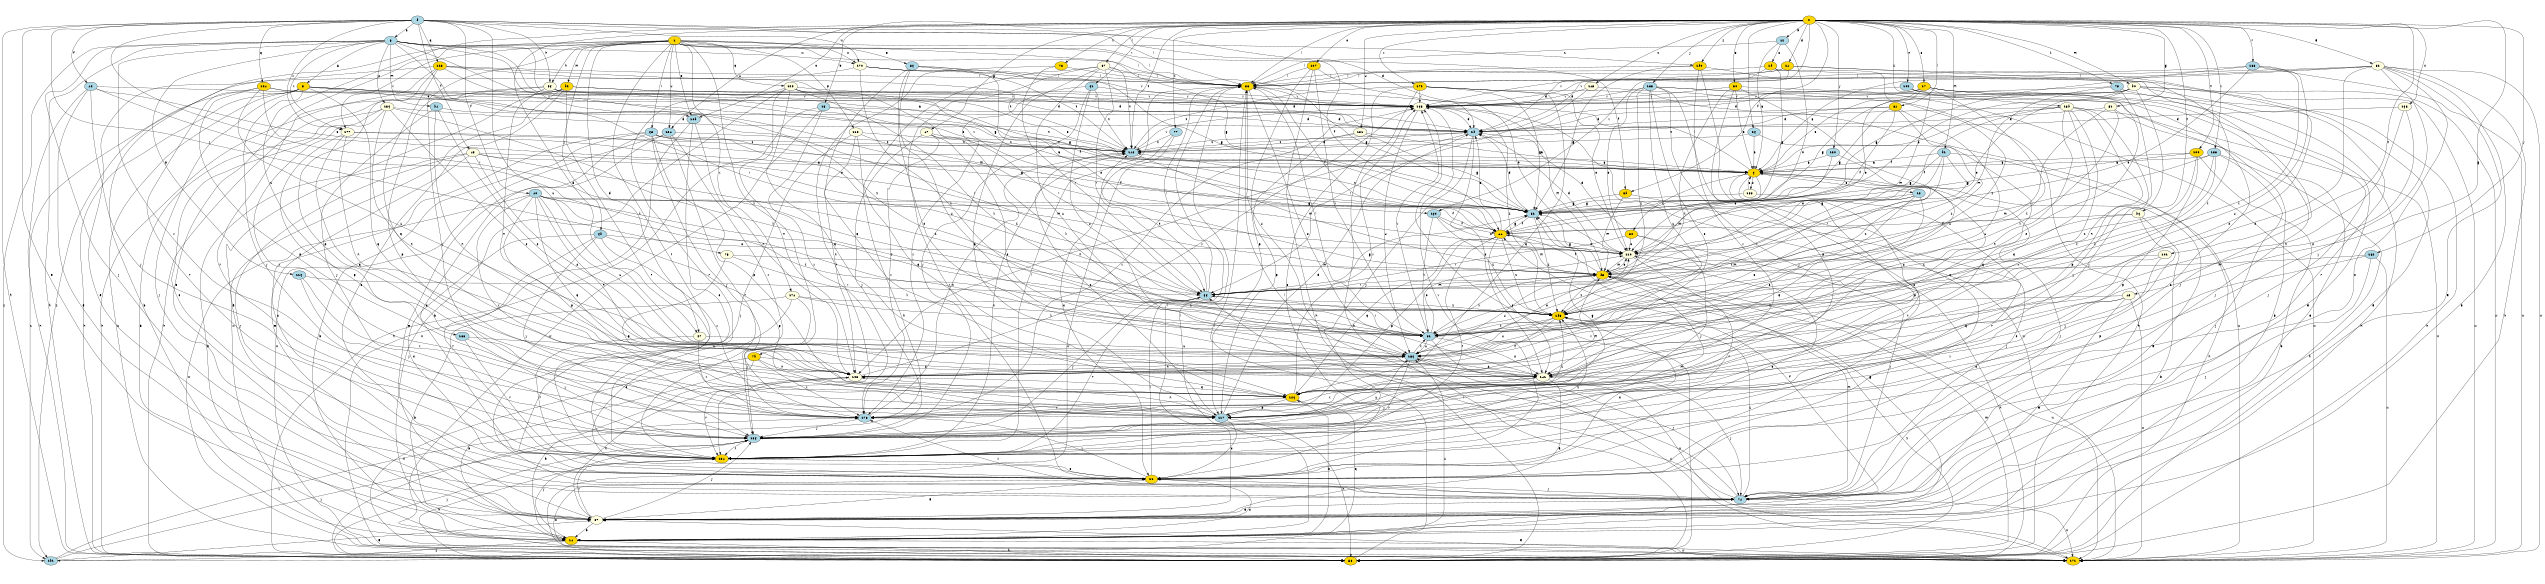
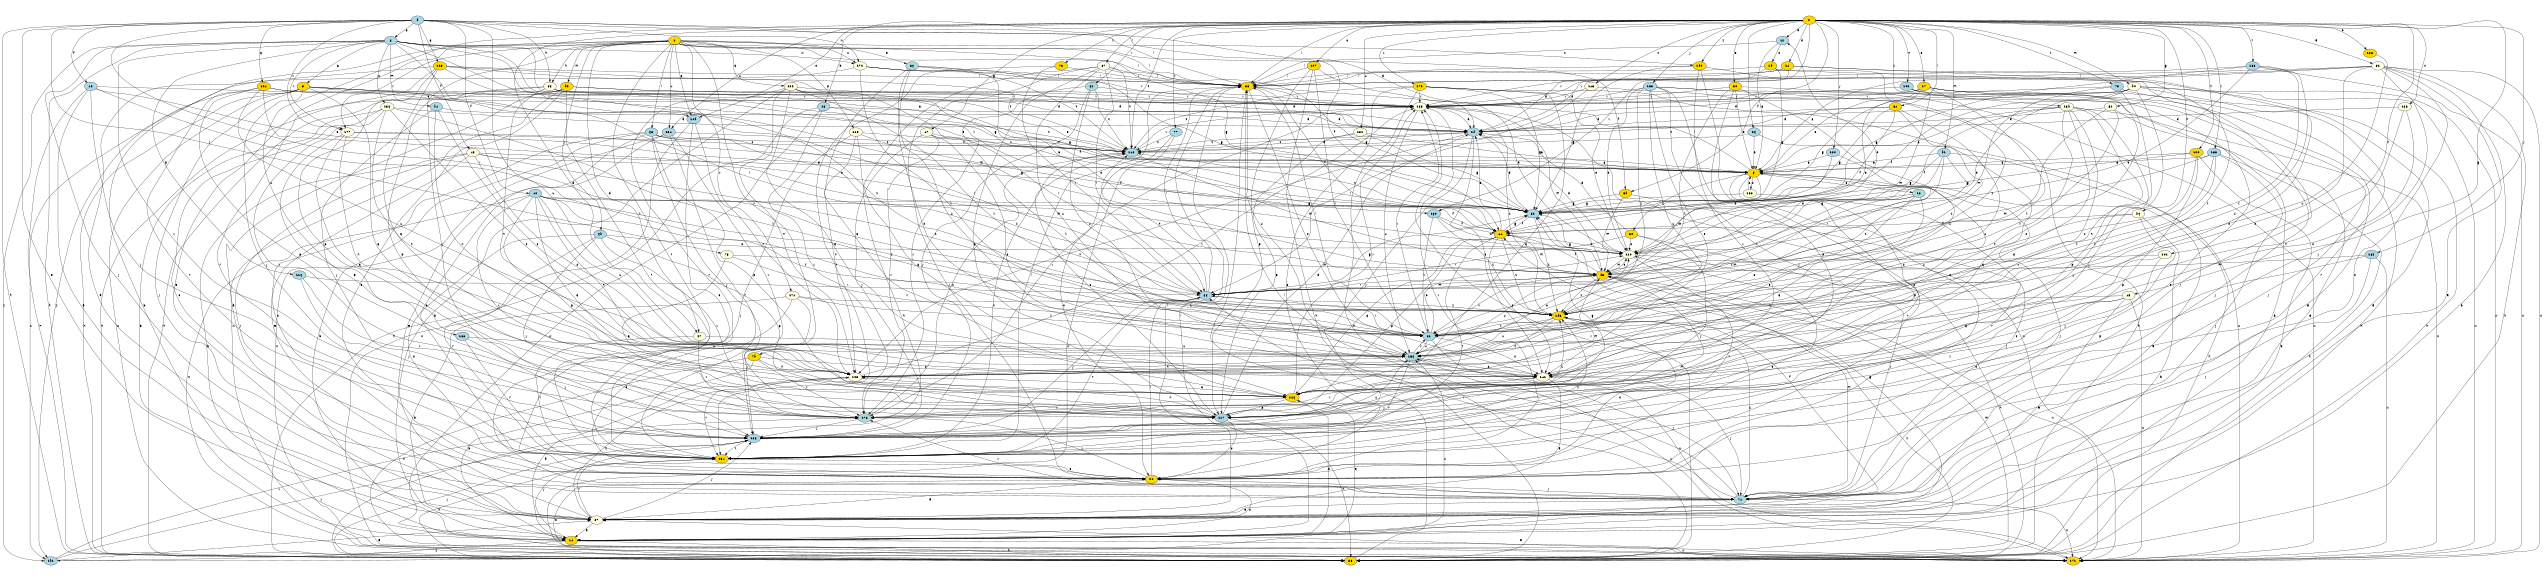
none -> (2370, 53)
(1796, 166) -> (1835, 195)
(1117, 267) -> (1114, 211)
